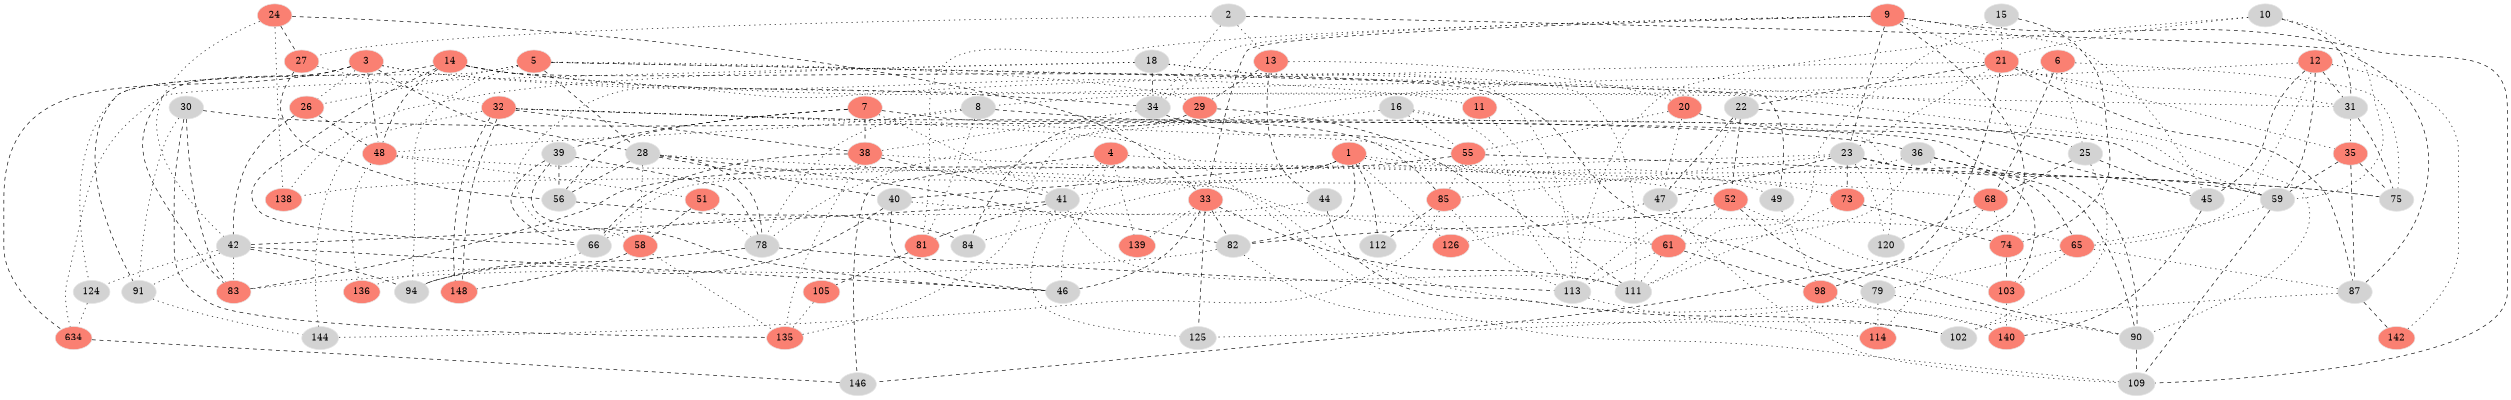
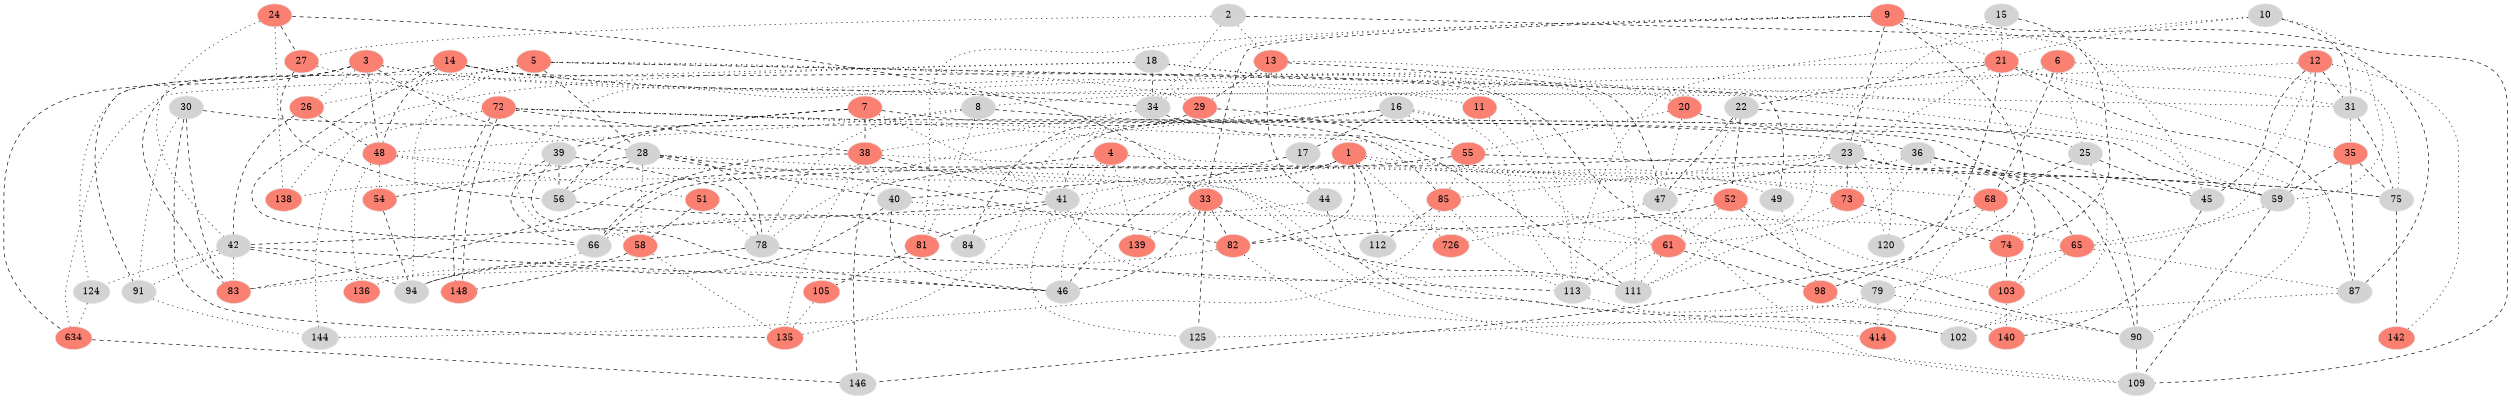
none -> (1482, 76)
(499, 108) -> (499, 108)
none -> (1206, 122)
none -> (1303, 154)
(1520, 164) -> (1520, 164)
none -> (380, 200)
(1233, 246) -> (1233, 246)
(1451, 246) -> (1451, 246)
(2376, 315) -> (2397, 269)
(1878, 338) -> (1878, 338)
